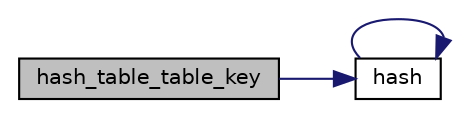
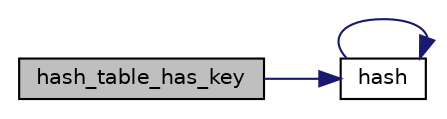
(149, 79) -> (142, 79)
